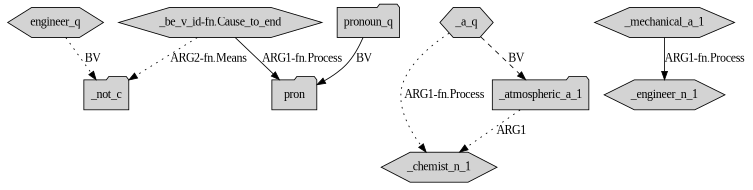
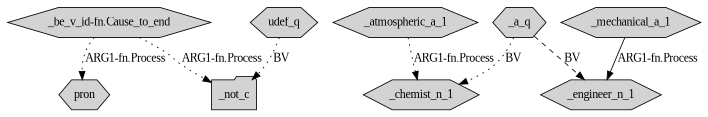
(56, 22) -> (284, 22)
(368, 22) -> none
(500, 55) -> (556, 55)
(254, 56) -> (85, 53)
(209, 59) -> (222, 59)
(294, 95) -> (84, 95)
(444, 95) -> (513, 59)
(541, 95) -> (405, 22)
(511, 131) -> (454, 59)
